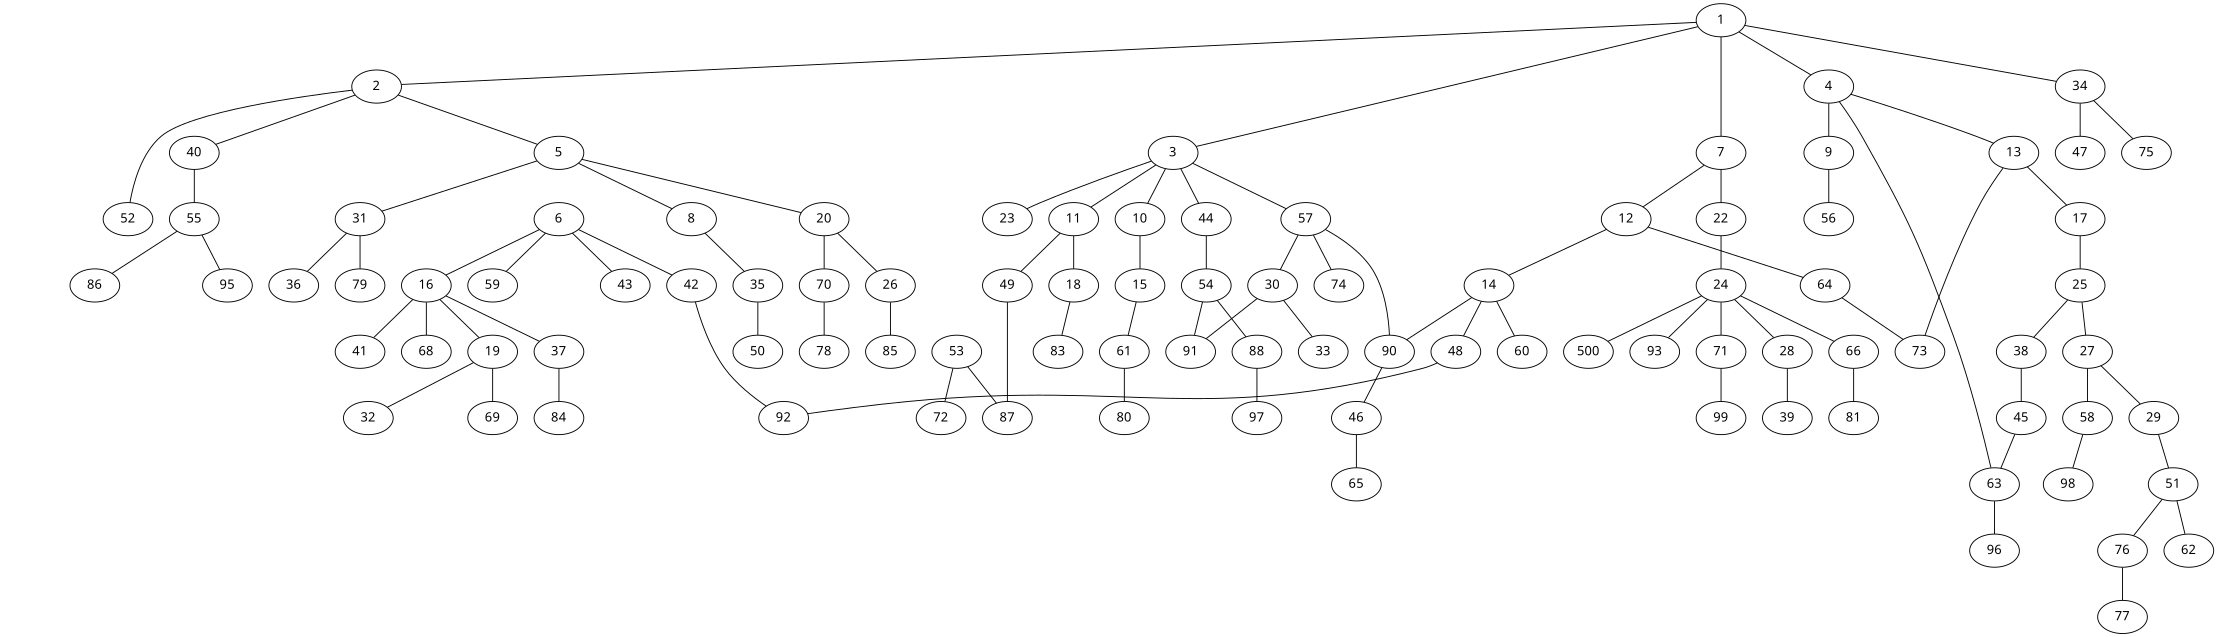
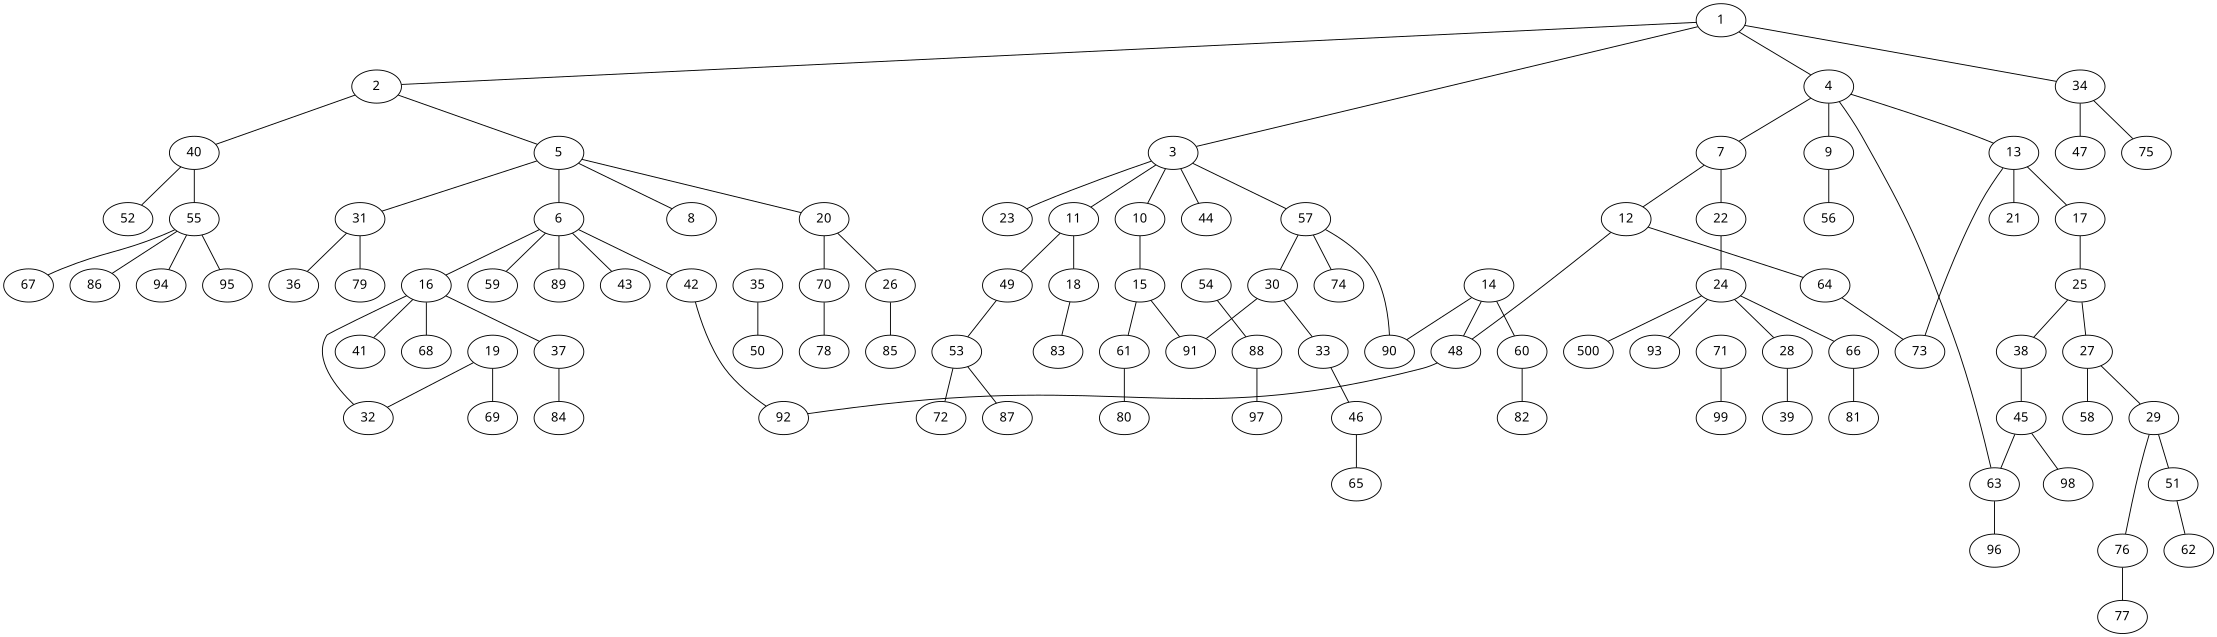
(1721, 87) -> (1775, 120)
(218, 113) -> (161, 186)
none -> (559, 186)
none -> (2014, 219)
(725, 252) -> none
(1206, 252) -> none
(1558, 252) -> (1542, 287)
none -> (29, 285)
none -> (161, 285)
none -> (559, 285)
(1199, 318) -> (1165, 319)
(459, 319) -> (331, 333)
(1721, 319) -> none
(1007, 352) -> (982, 319)
(1372, 386) -> (1338, 381)
none -> (1522, 418)
(2078, 451) -> (2045, 451)
(2148, 518) -> (2136, 484)
